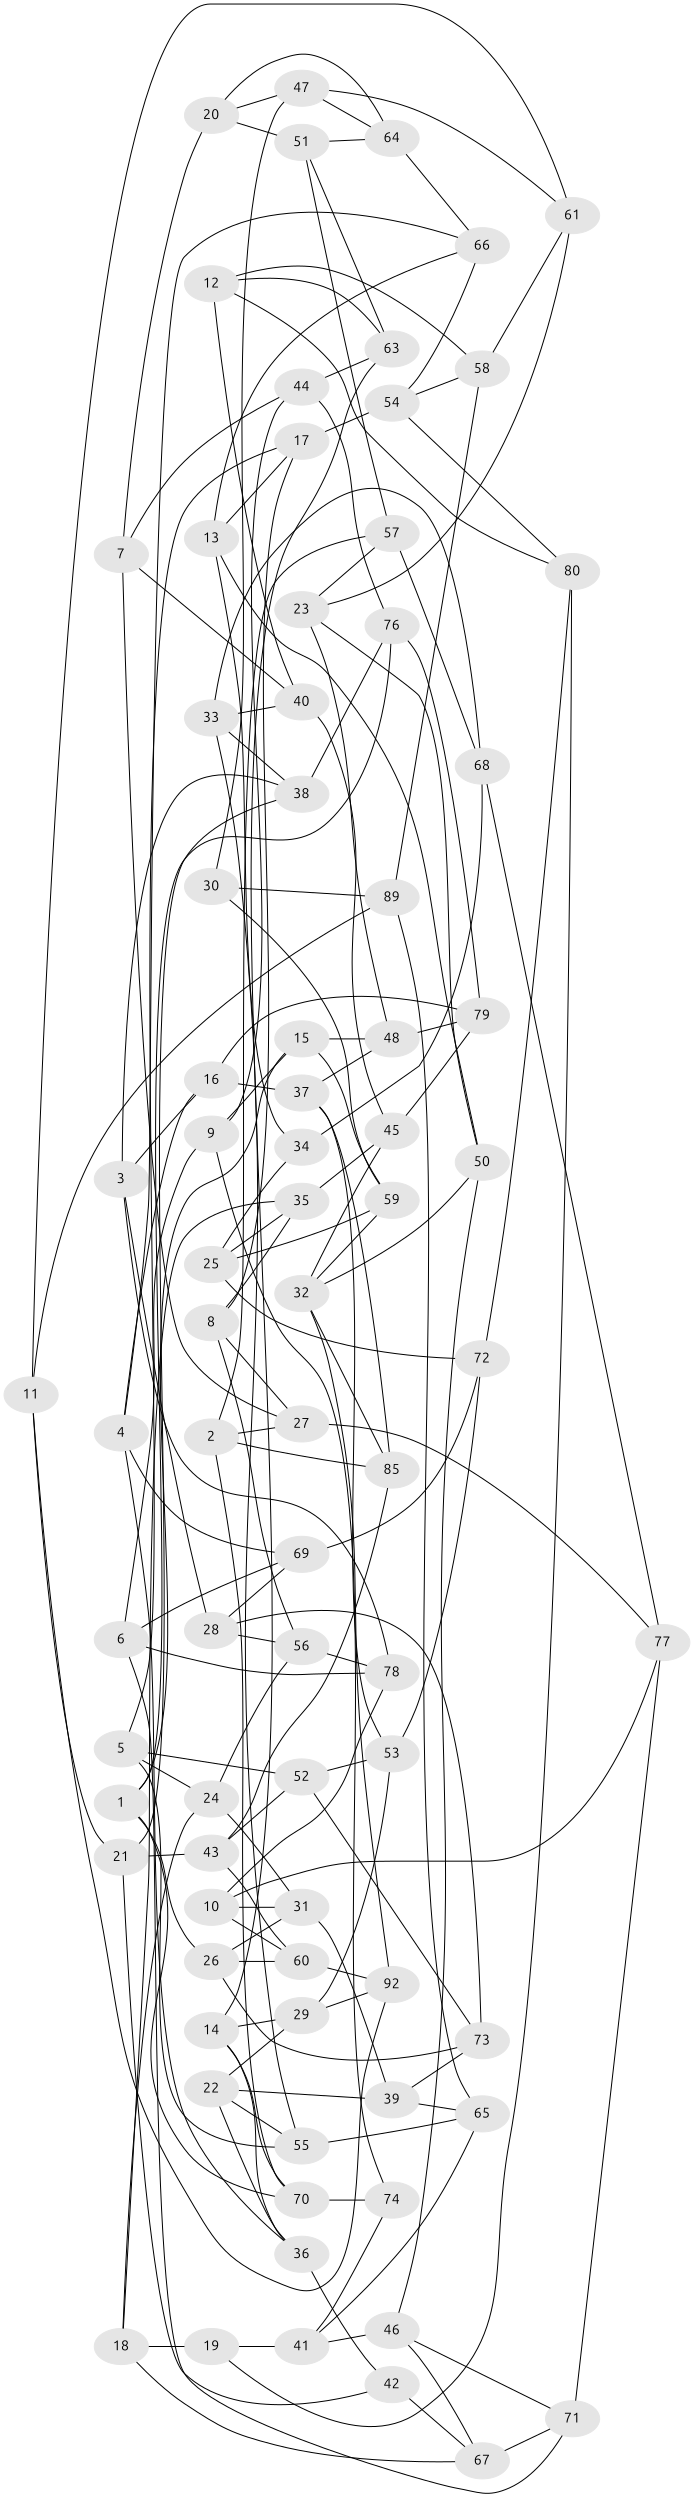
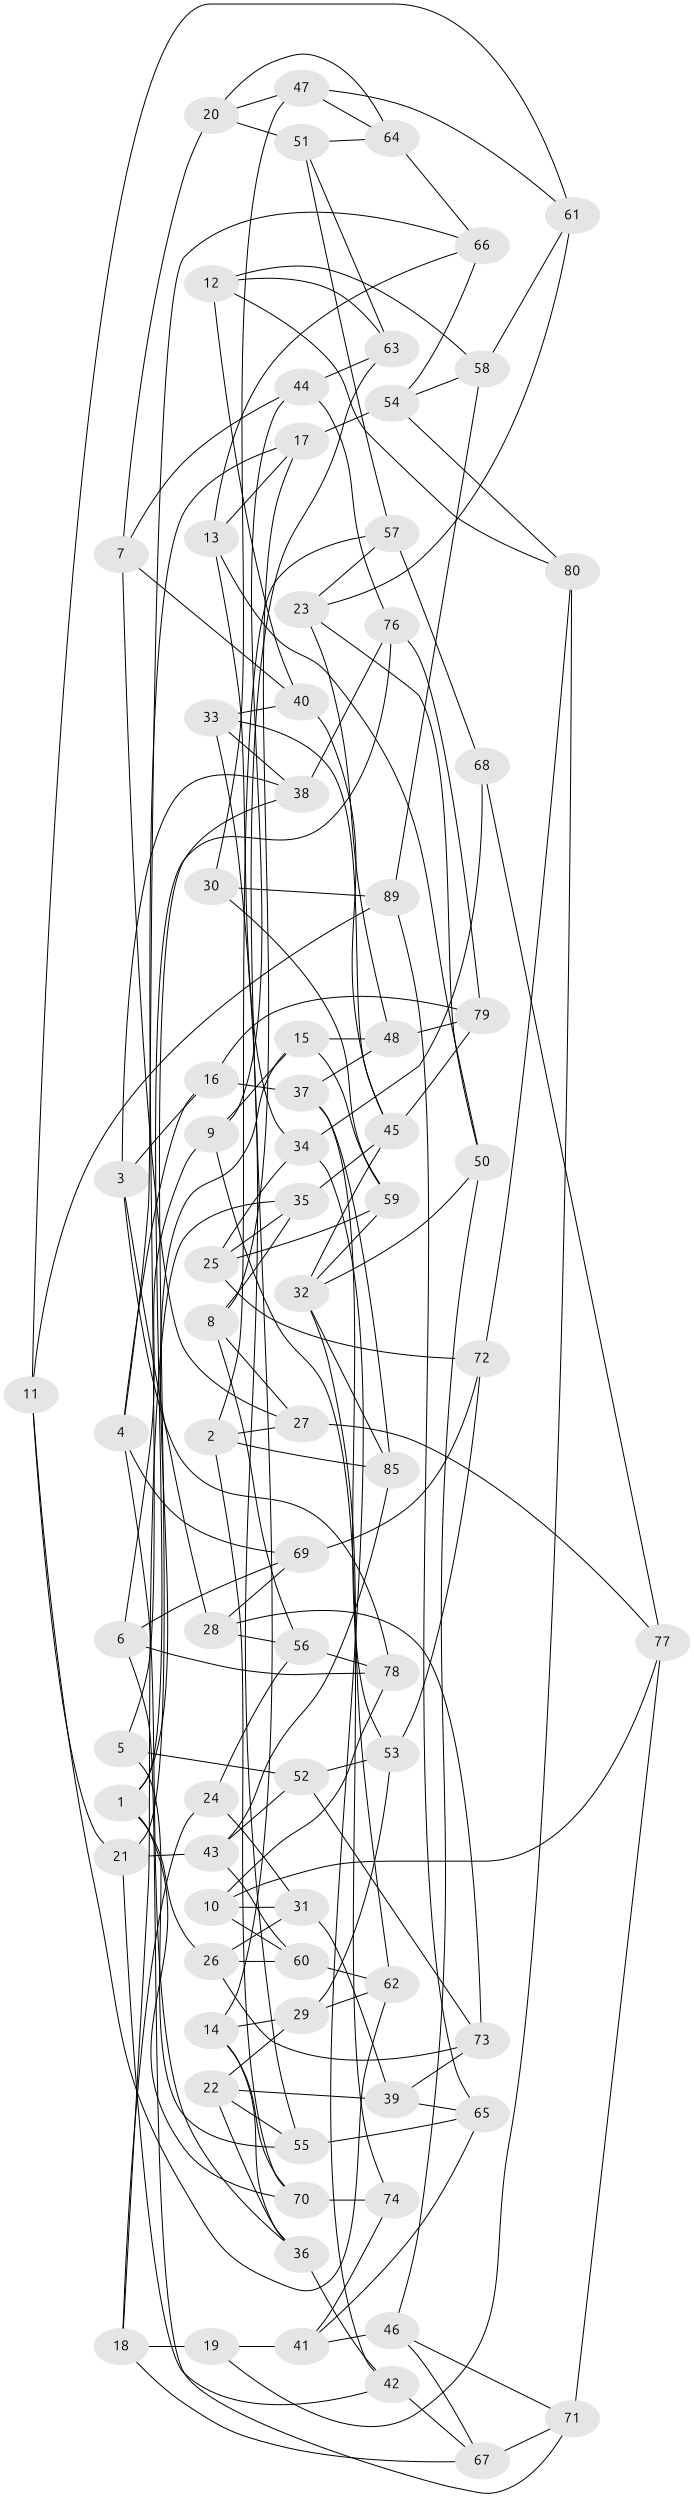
(369, 489) -> (339, 787)
none -> (349, 1735)
(166, 1774) -> none
(392, 1985) -> (392, 1985)
